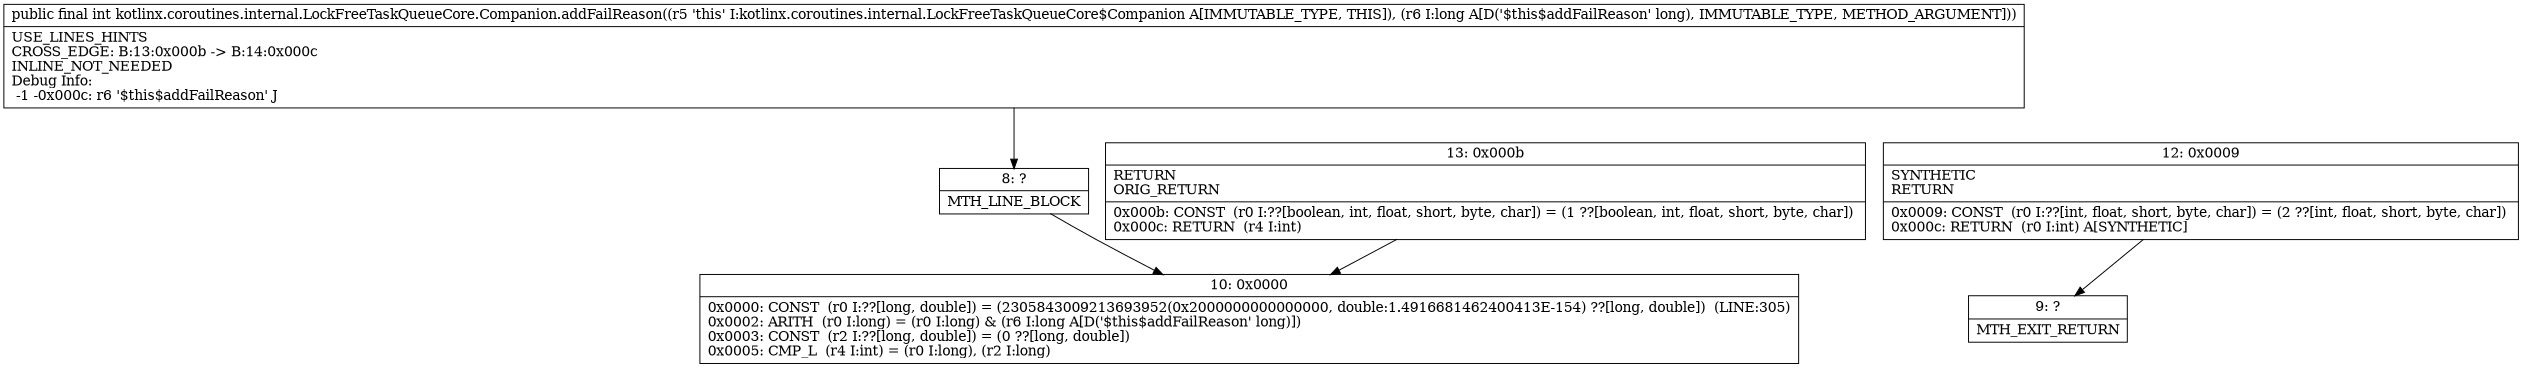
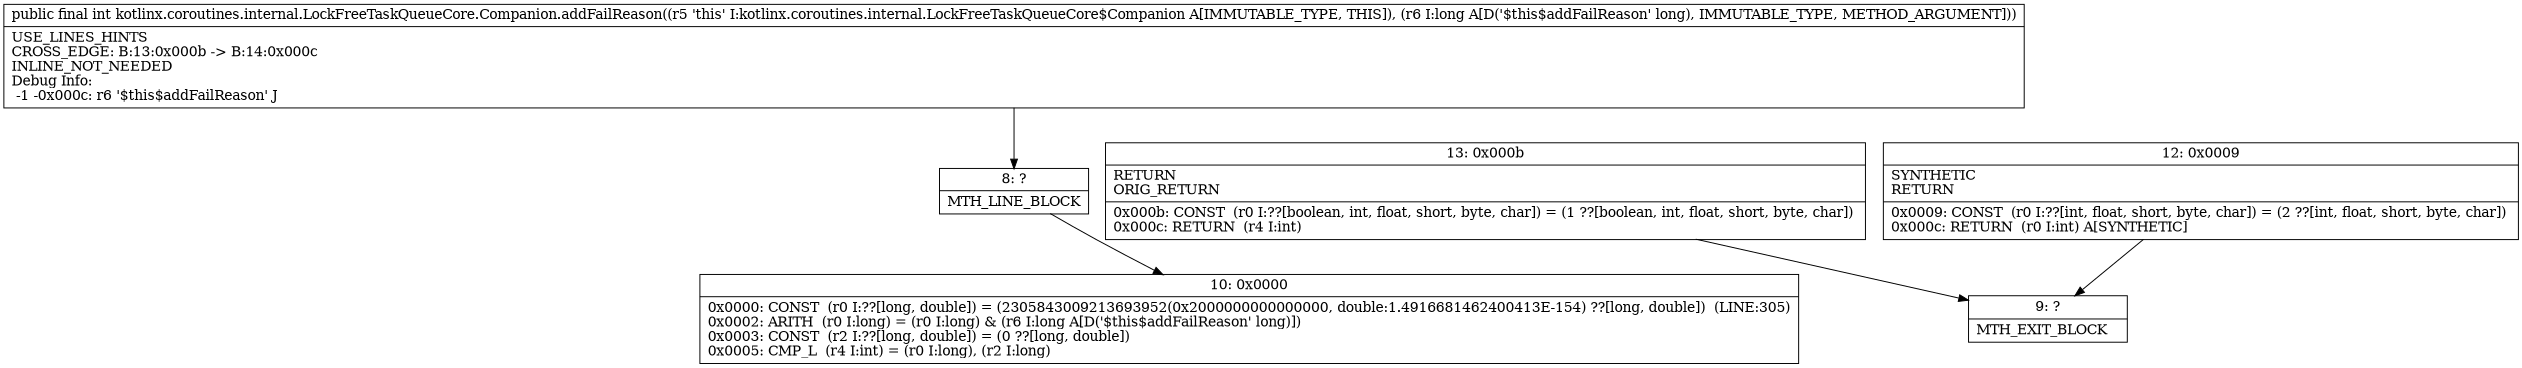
(1368, 255) -> (1827, 269)
(2048, 330) -> (2042, 330)
